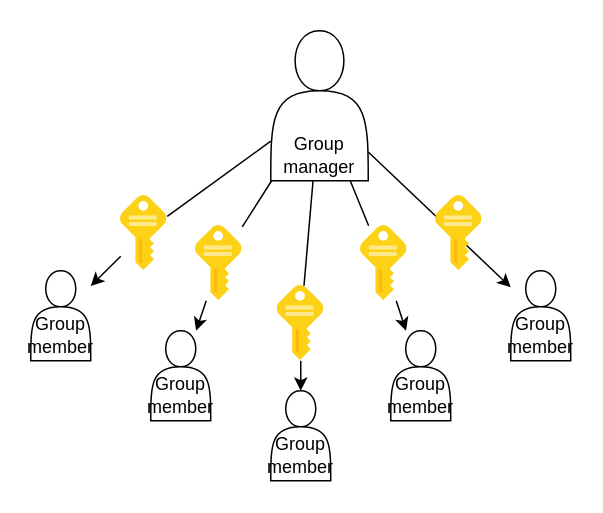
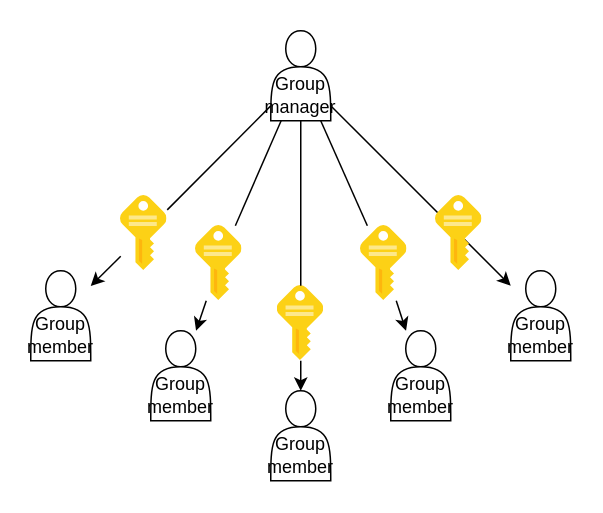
(320, 106) -> (301, 76)
